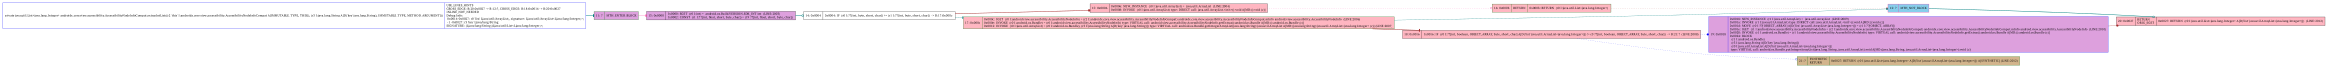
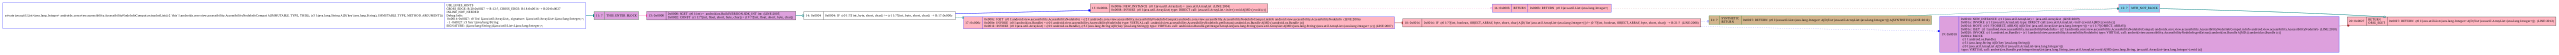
(1552, 8) -> (1552, 8)
(1022, 12) -> (1022, 12)
(622, 16) -> (622, 16)
(1640, 16) -> (2012, 12)
(1179, 23) -> (1179, 23)
